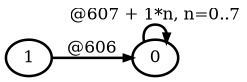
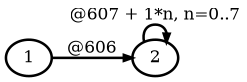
(155, 58) -> (155, 58)
